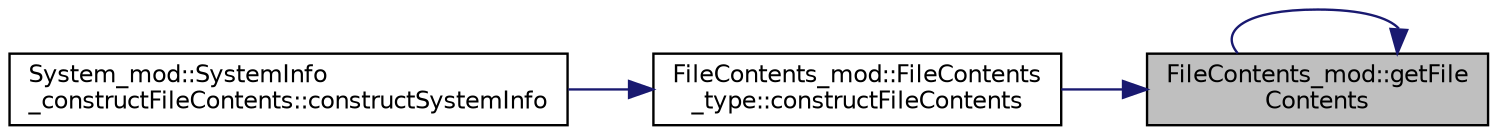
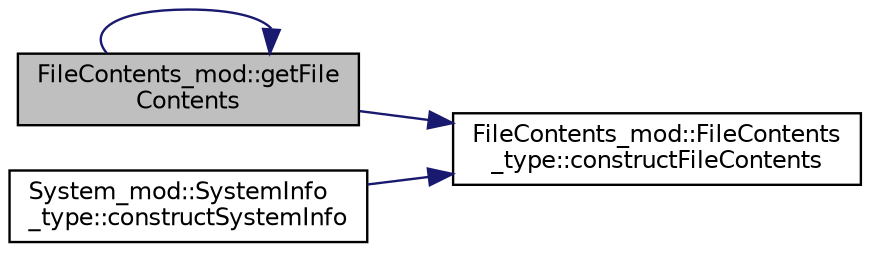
(289, 89) -> (188, 206)
(1092, 89) -> (394, 116)
